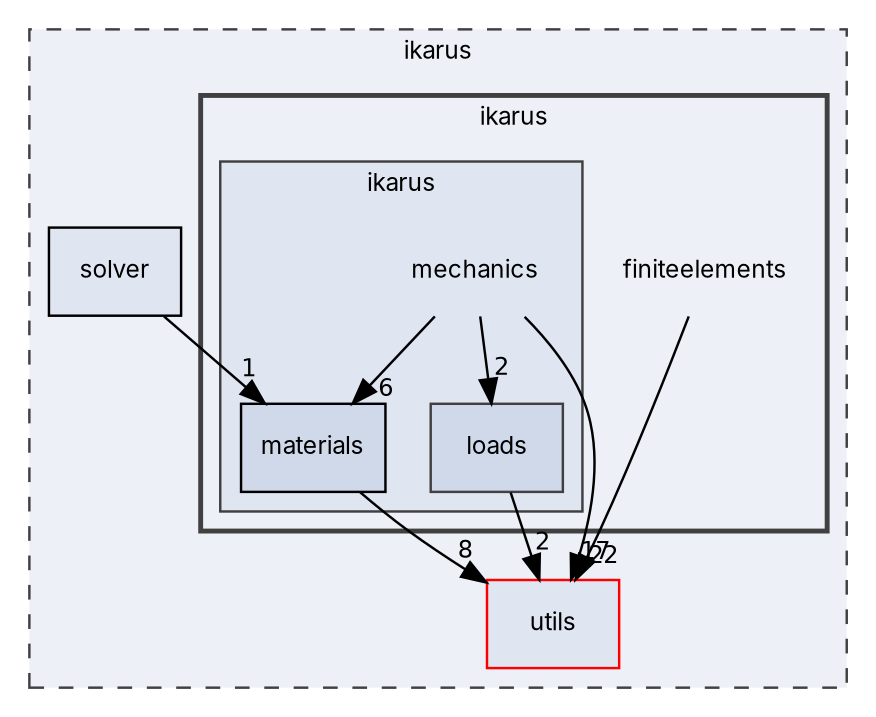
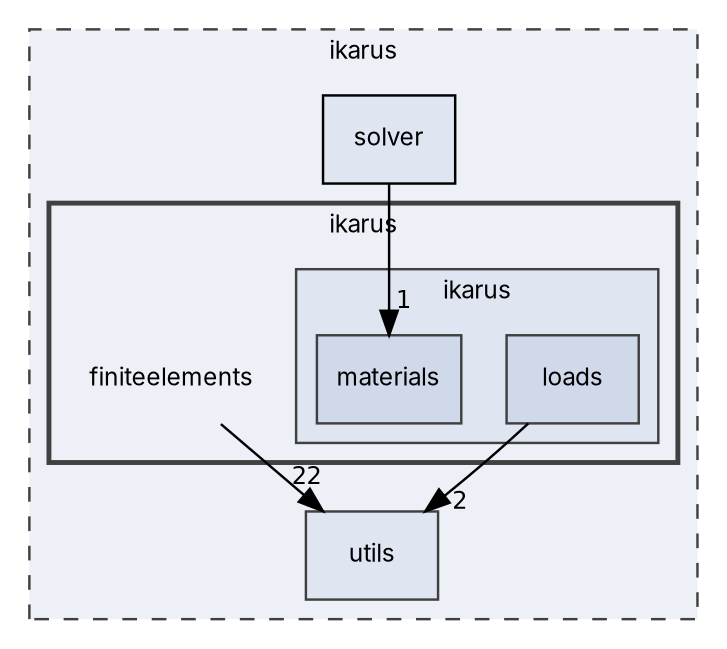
(475, 272) -> none
(313, 448) -> (389, 379)
(430, 546) -> none
(553, 624) -> (372, 556)
